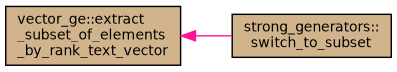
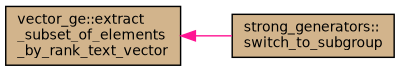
(312, 36) -> (313, 36)
